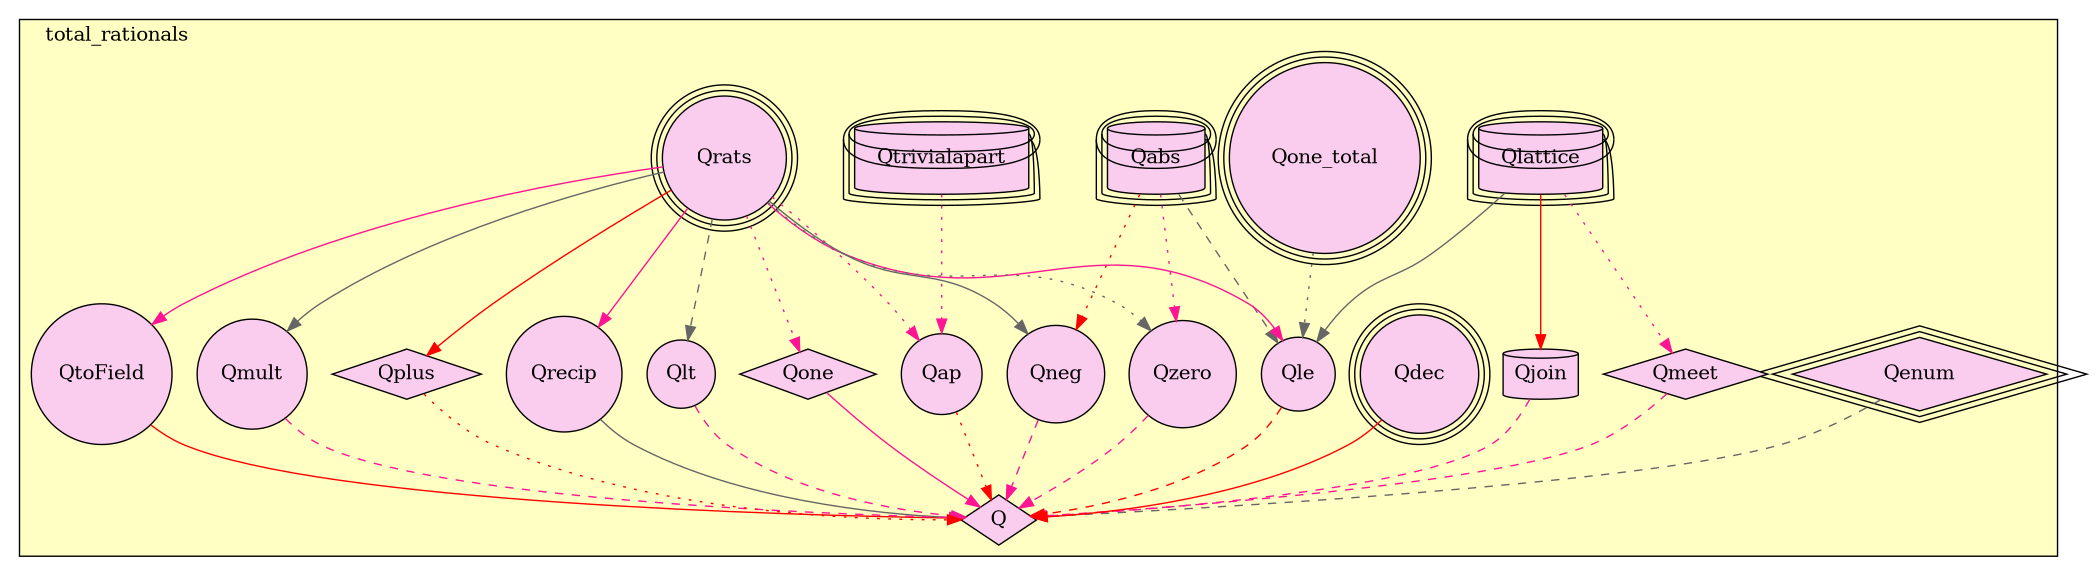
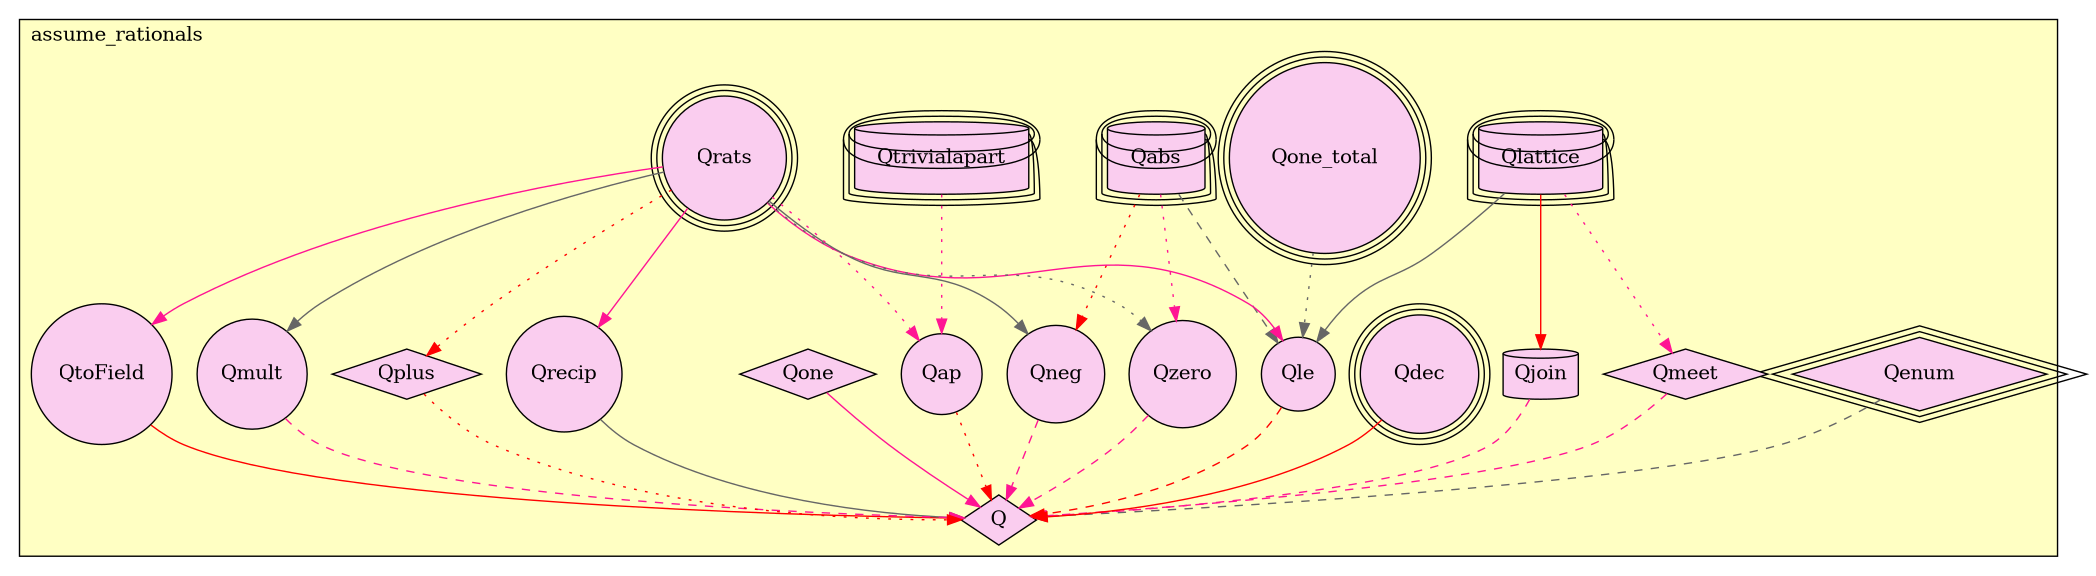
(117, 36) -> (117, 36)
(552, 264) -> (552, 264)
(771, 277) -> none
(681, 374) -> none
